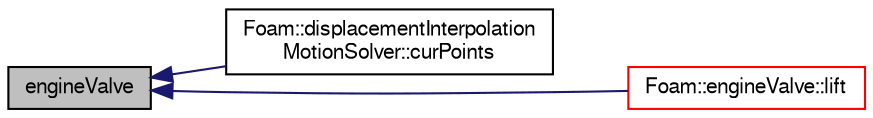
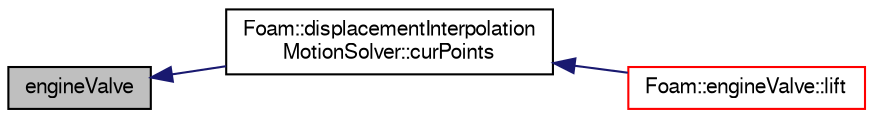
(400, 93) -> (601, 69)
